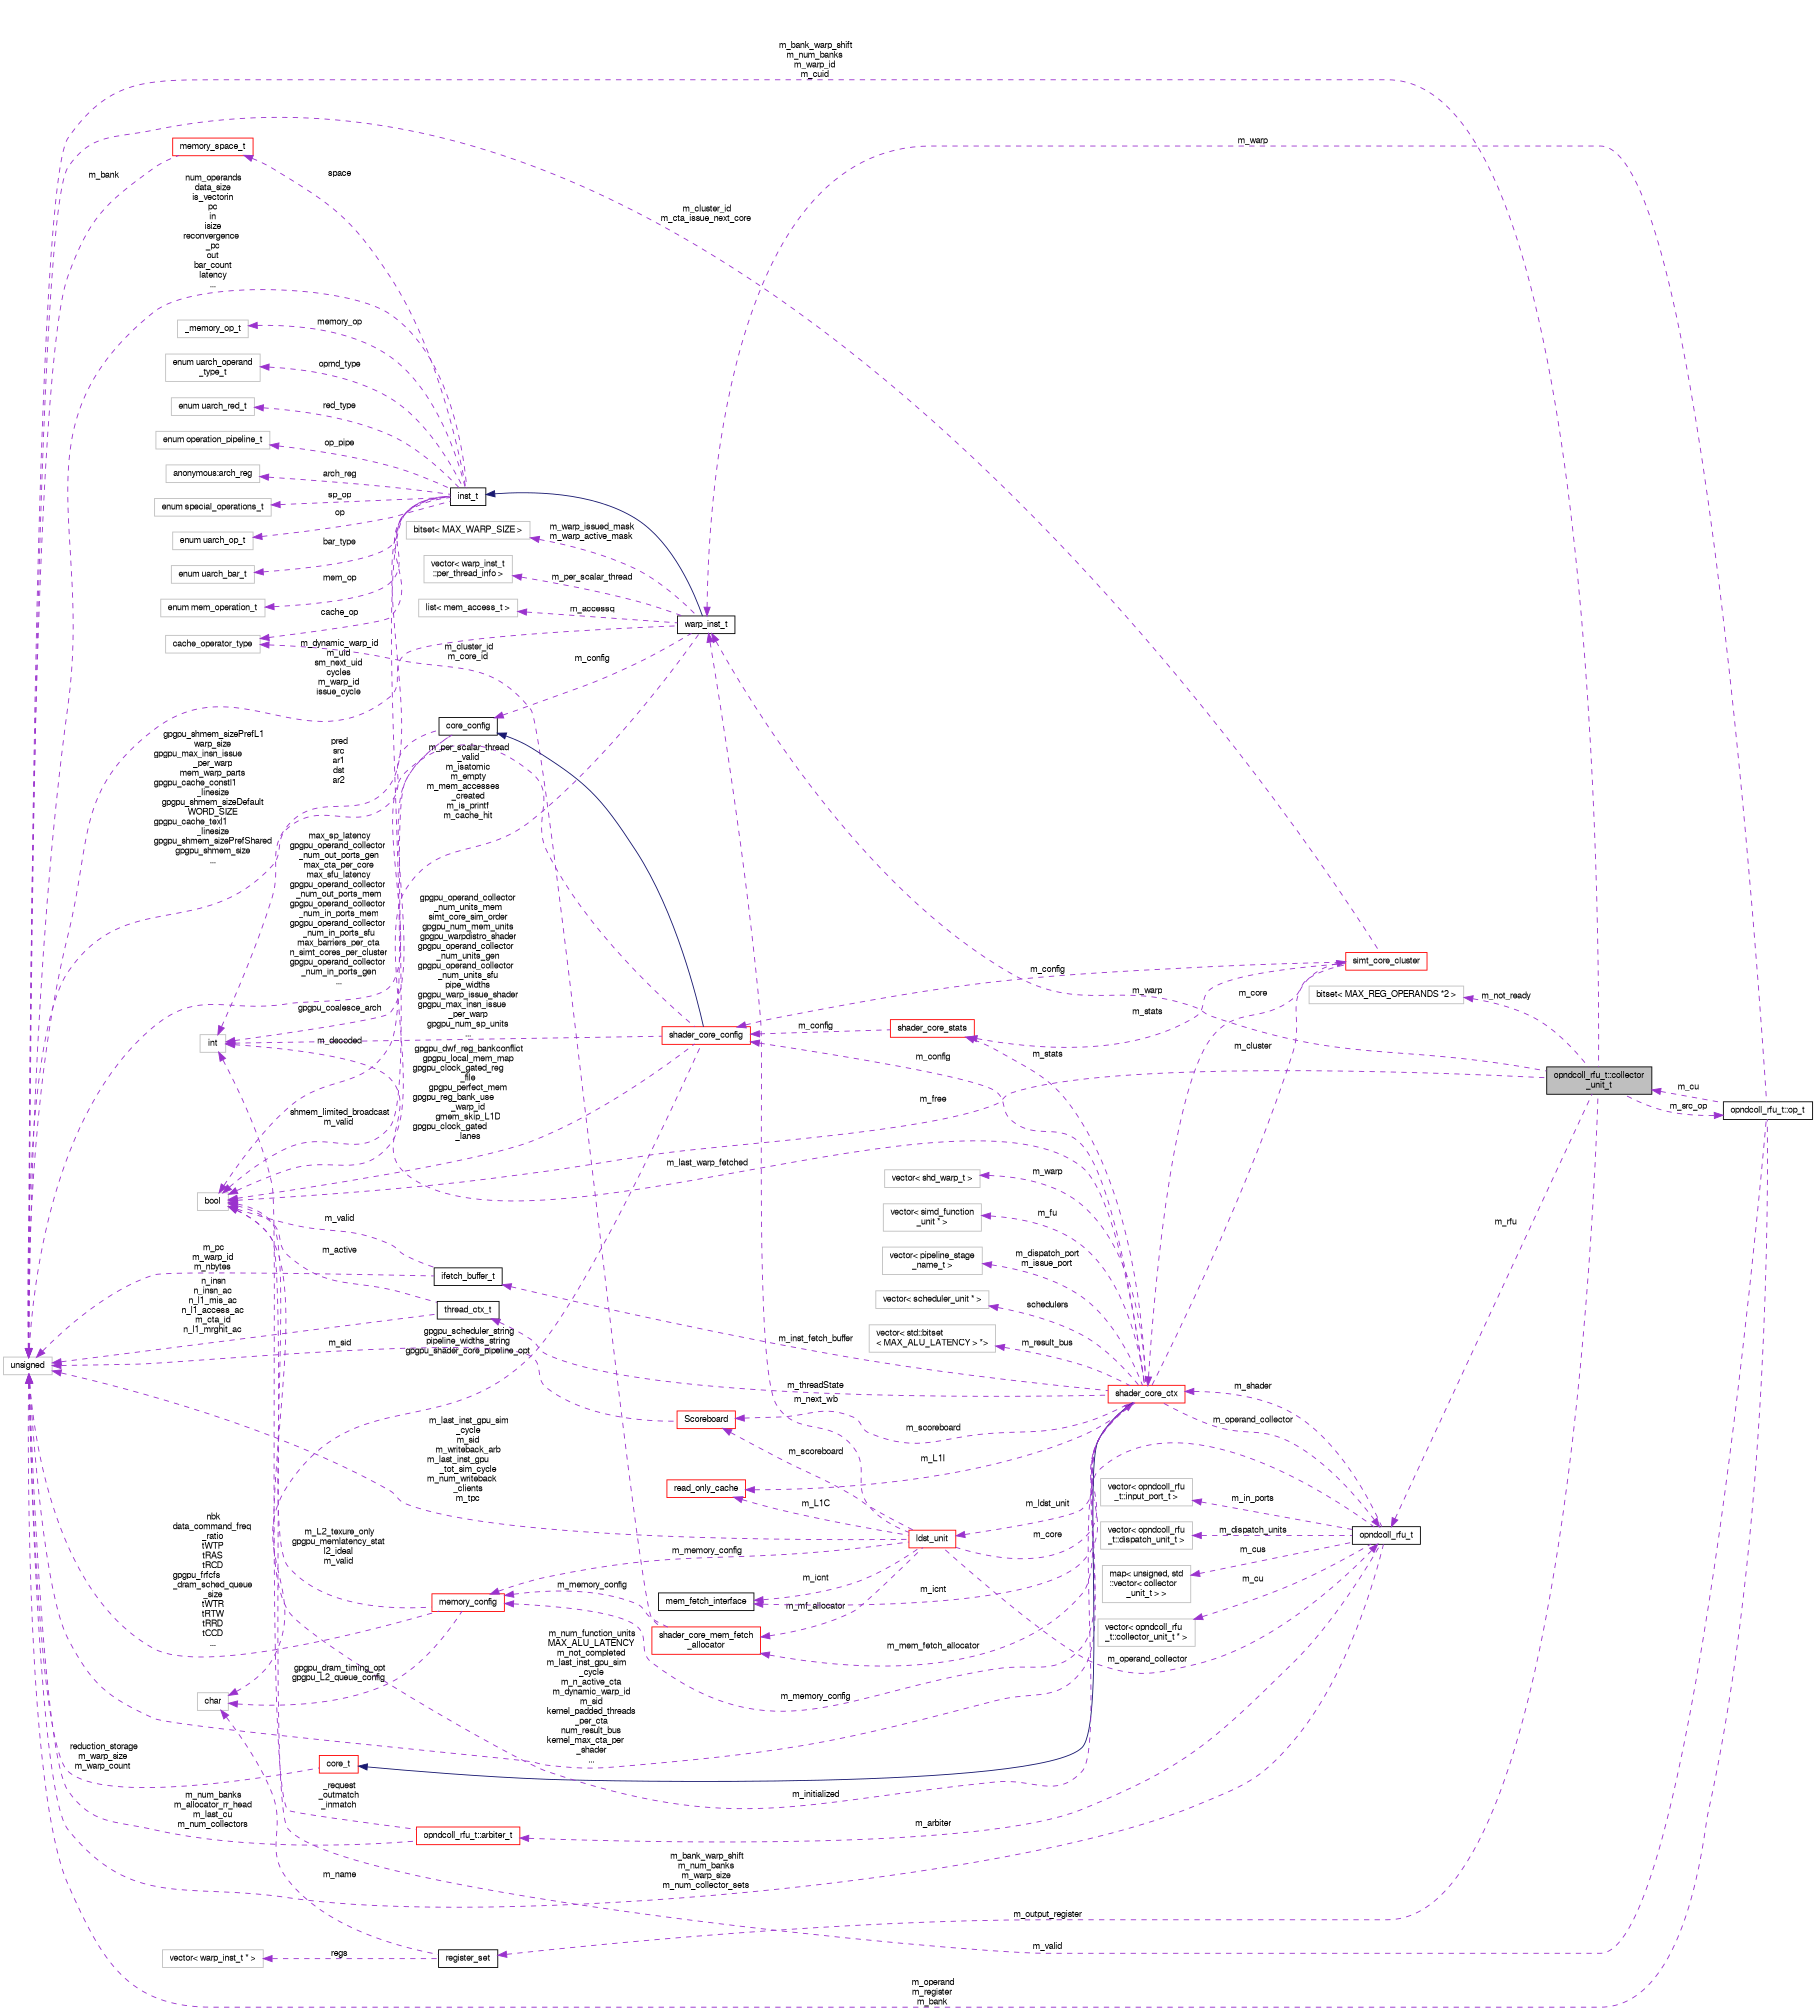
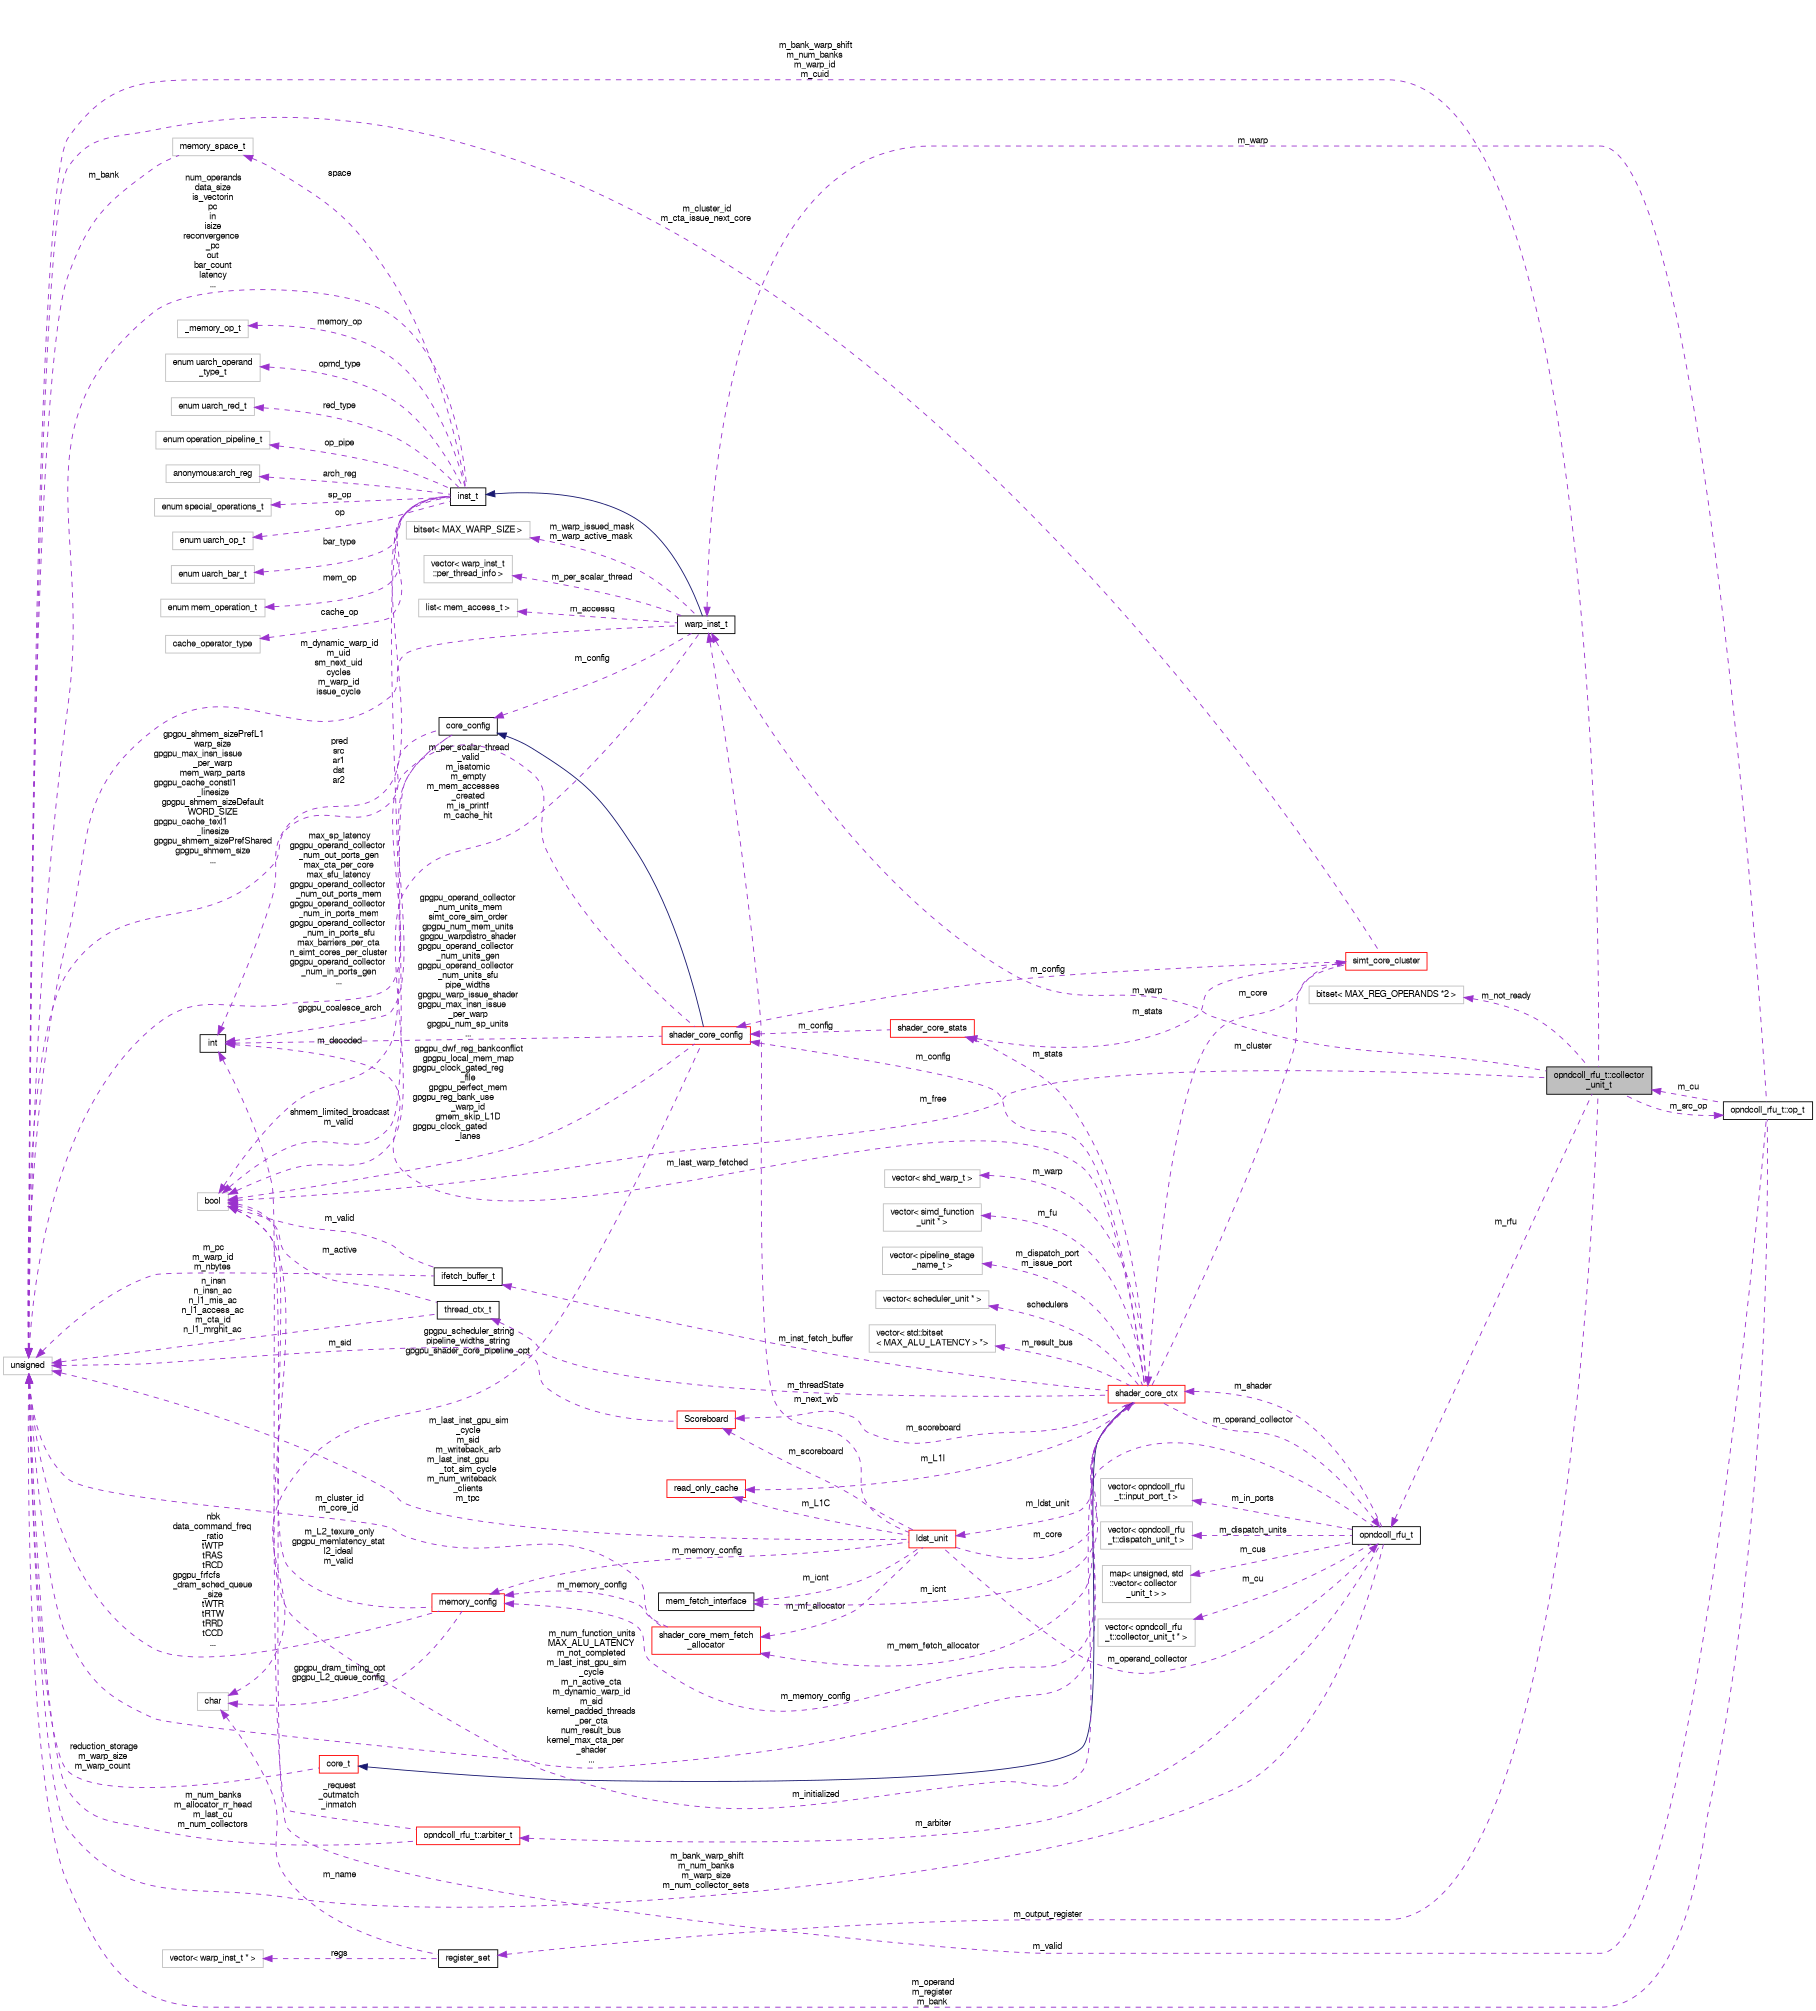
(213, 147) -> (213, 147)
(572, 1003) -> (334, 1519)
(213, 1043) -> (213, 1043)
